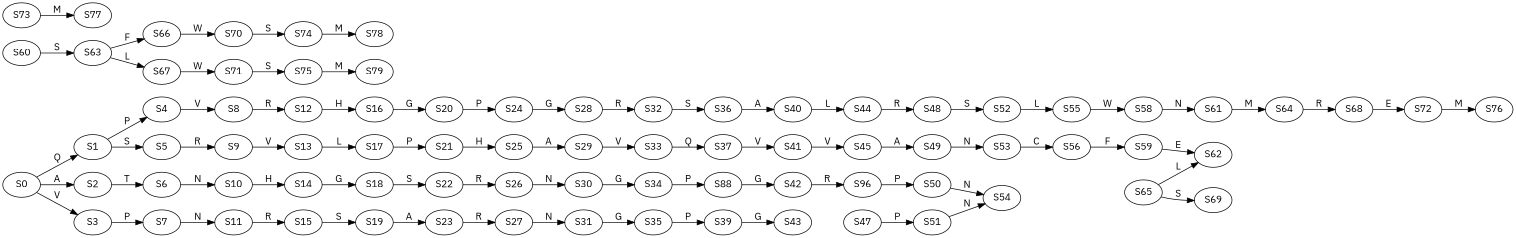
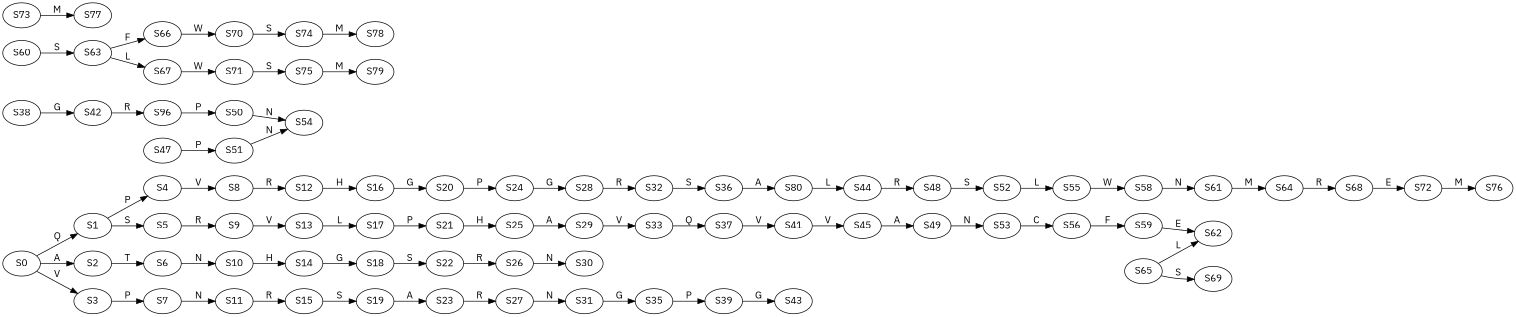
(793, 109) -> (793, 188)
(653, 185) -> none
(723, 185) -> (22, 113)
